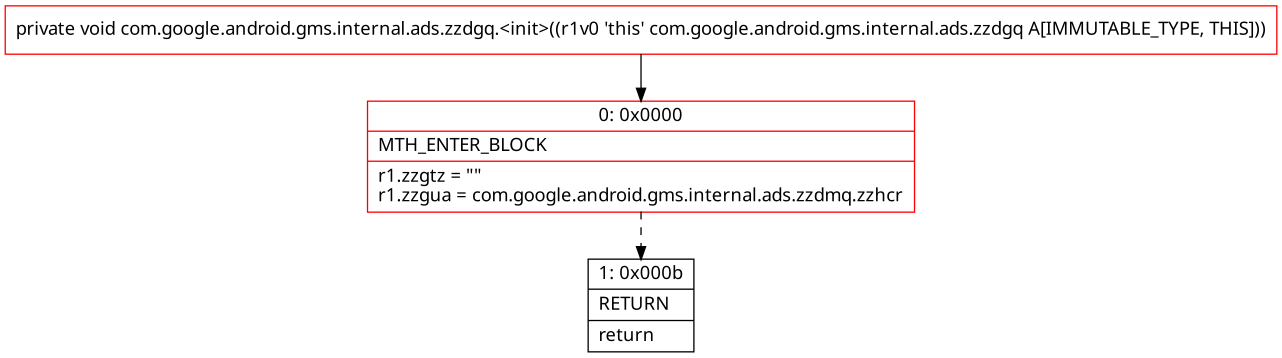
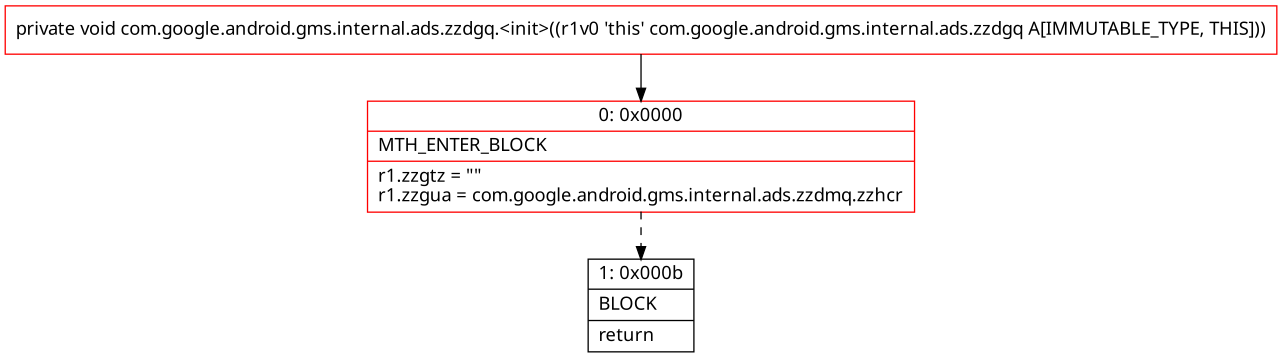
(634, 304) -> (629, 304)
